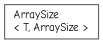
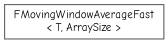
(52, 22) -> (84, 22)
